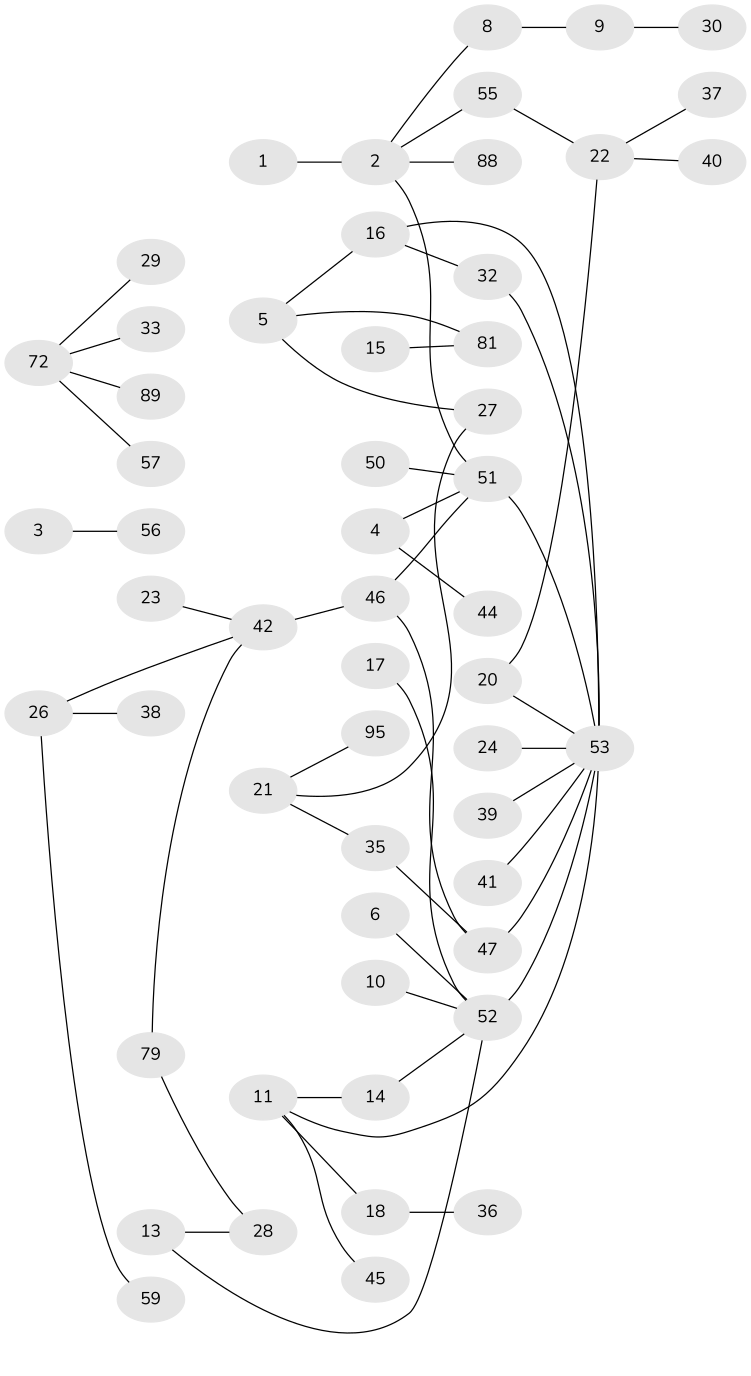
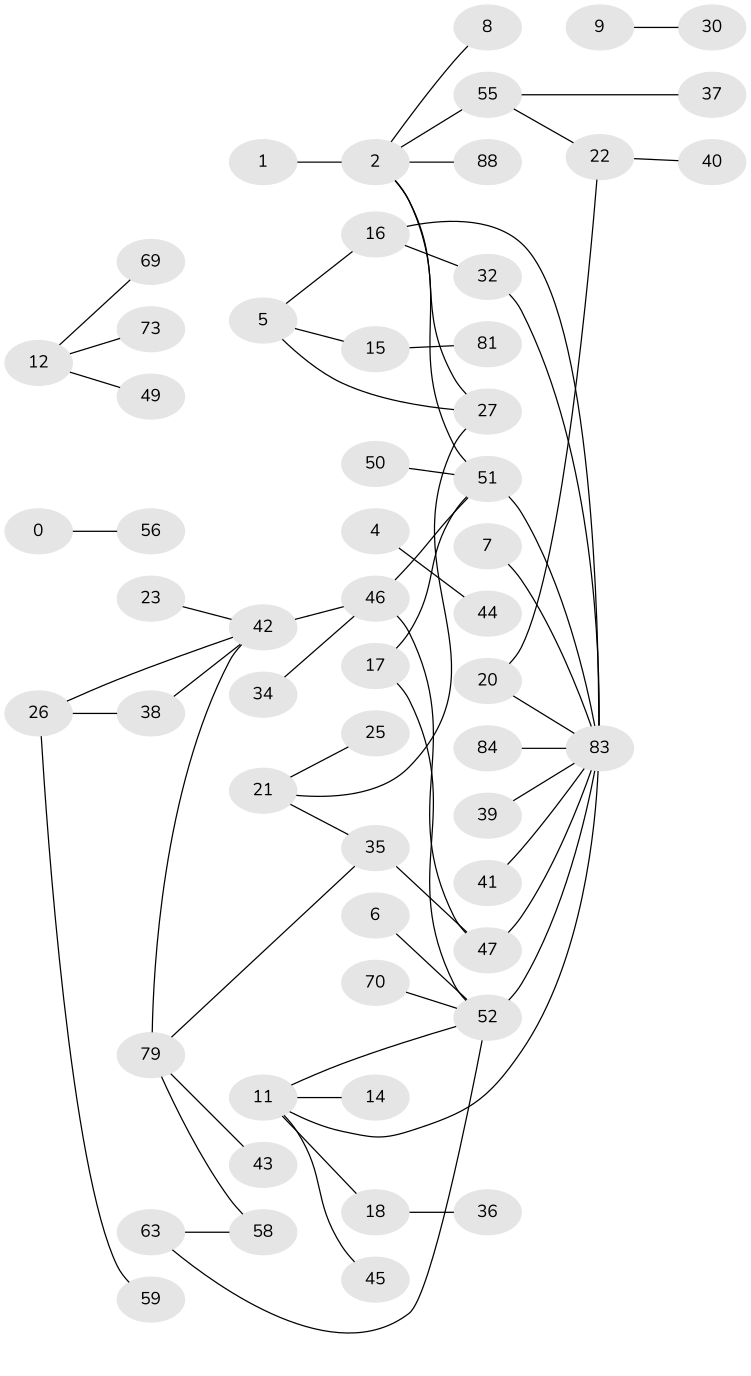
(544, 27) -> none
(656, 126) -> (600, 95)
(151, 262) -> (151, 262)
(379, 312) -> (319, 335)
(151, 329) -> (151, 329)
none -> (438, 339)
(39, 363) -> (39, 363)
(151, 397) -> (151, 397)
(151, 464) -> none
(429, 507) -> (430, 581)
(39, 531) -> (39, 531)
none -> (488, 546)
none -> (207, 670)
none -> (263, 695)
(375, 733) -> (375, 733)
(488, 748) -> (488, 748)
(600, 748) -> (600, 748)
none -> (263, 952)
(375, 983) -> (375, 983)
(432, 1058) -> (373, 1053)
none -> (263, 1165)
(151, 1232) -> (151, 1232)
(263, 1232) -> (263, 1232)
